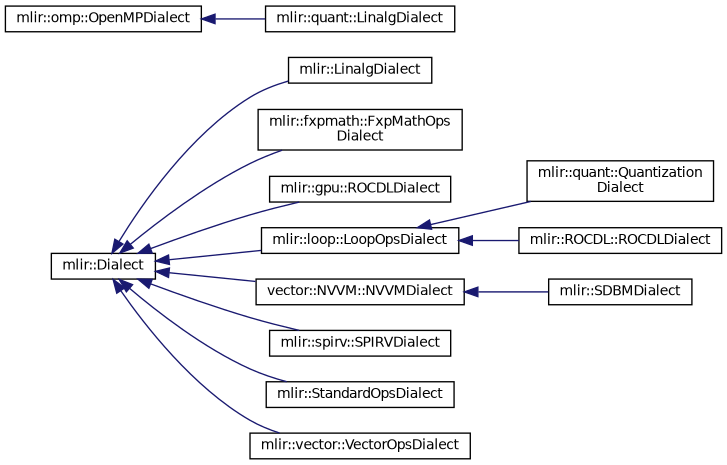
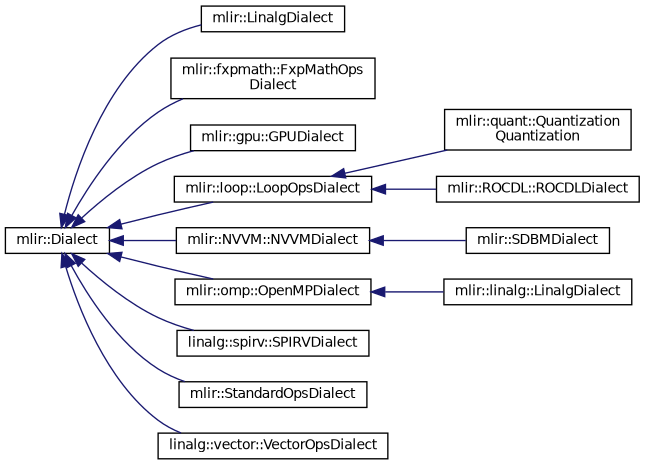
(360, 19) -> (538, 292)
(620, 181) -> (538, 130)
(360, 189) -> (273, 138)
none -> (167, 268)
(360, 292) -> (273, 241)
(360, 343) -> (273, 343)
(360, 446) -> (273, 446)
